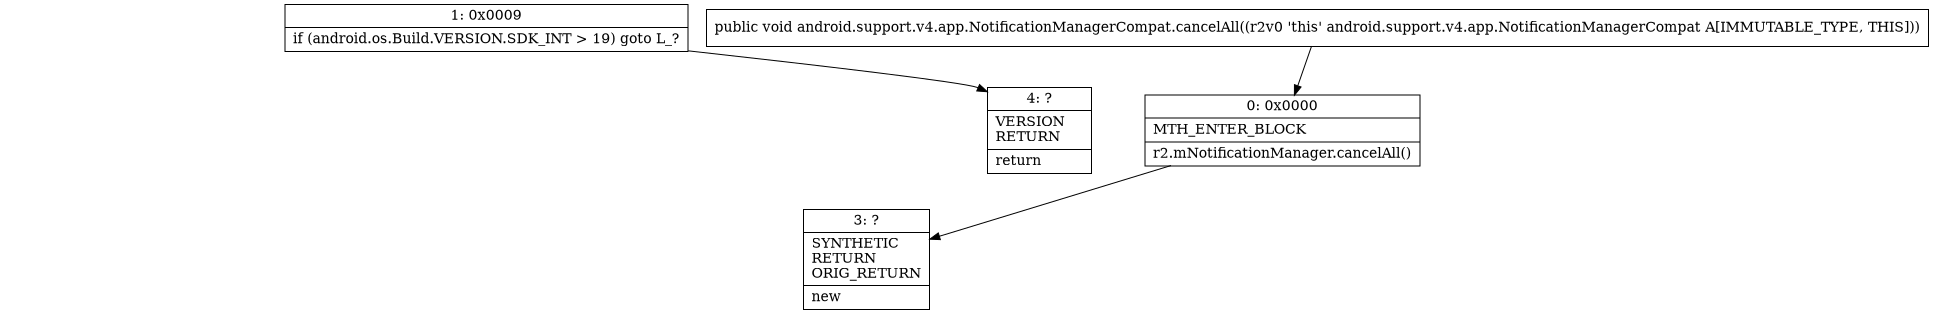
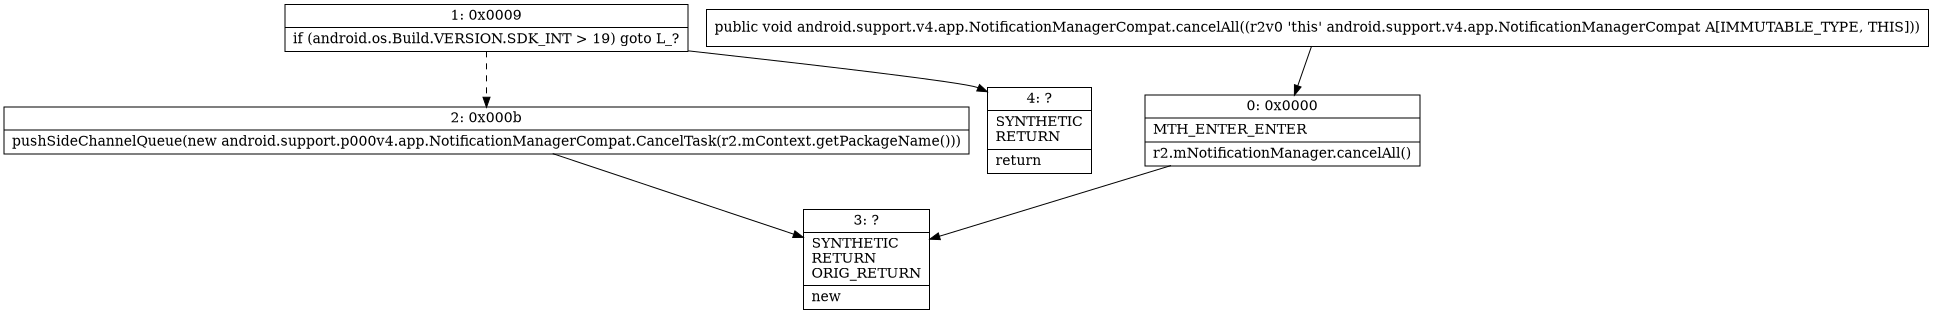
(1030, 122) -> (1040, 122)
none -> (486, 130)
(1230, 130) -> (1230, 130)
